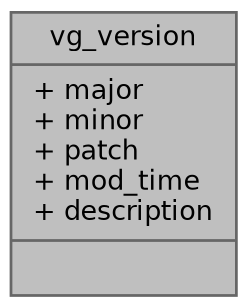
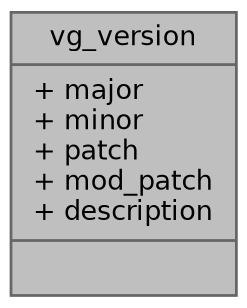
(117, 181) -> (124, 181)
